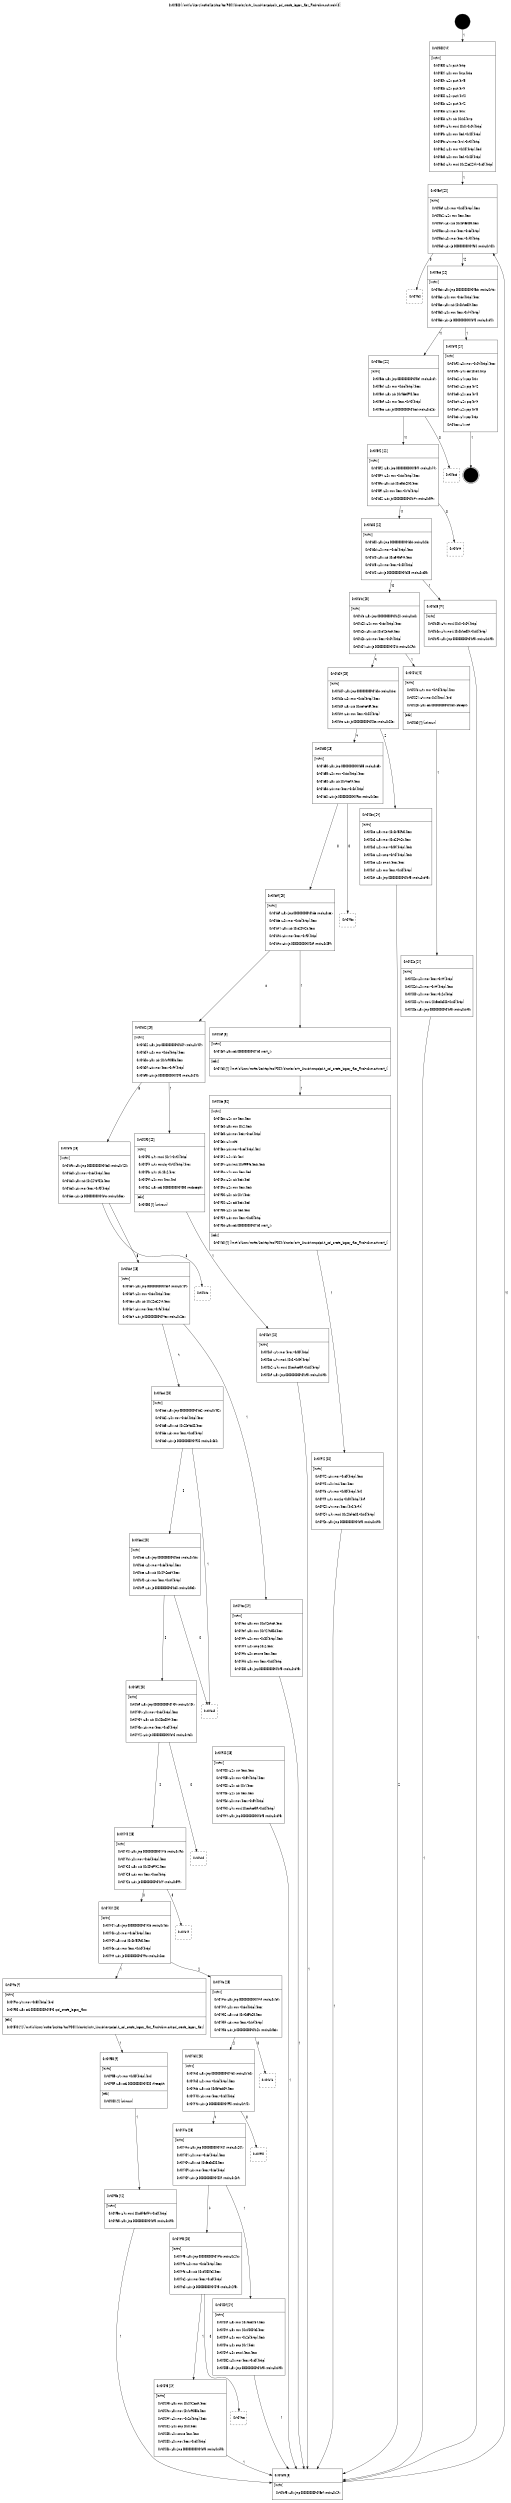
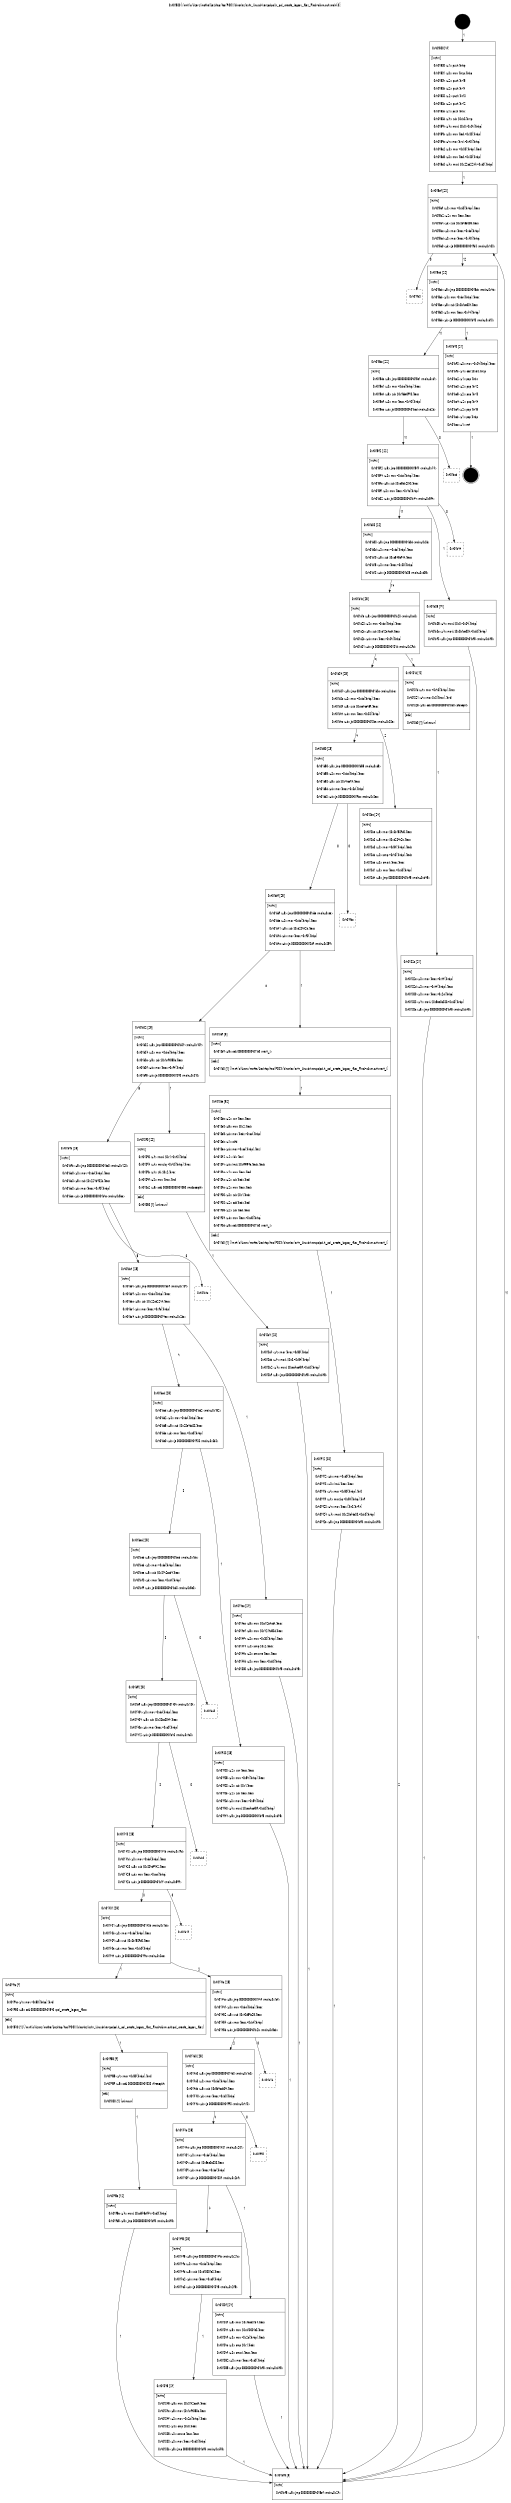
(392, 586) -> (392, 586)
(431, 589) -> (439, 551)
(206, 1575) -> (220, 1596)
(239, 2418) -> none
